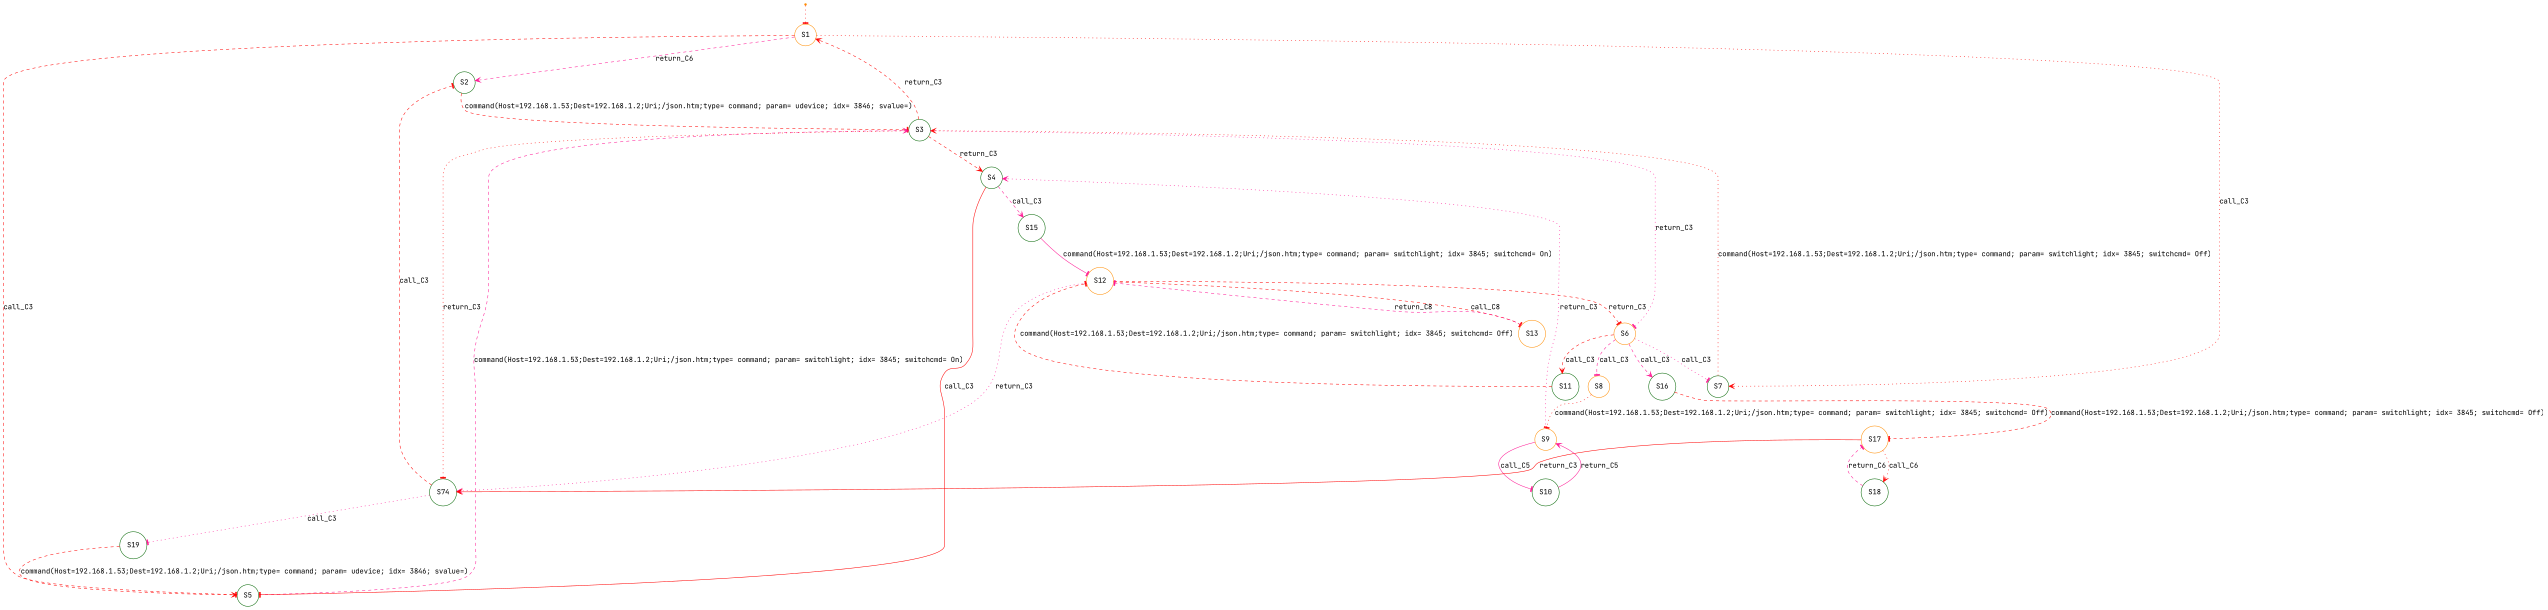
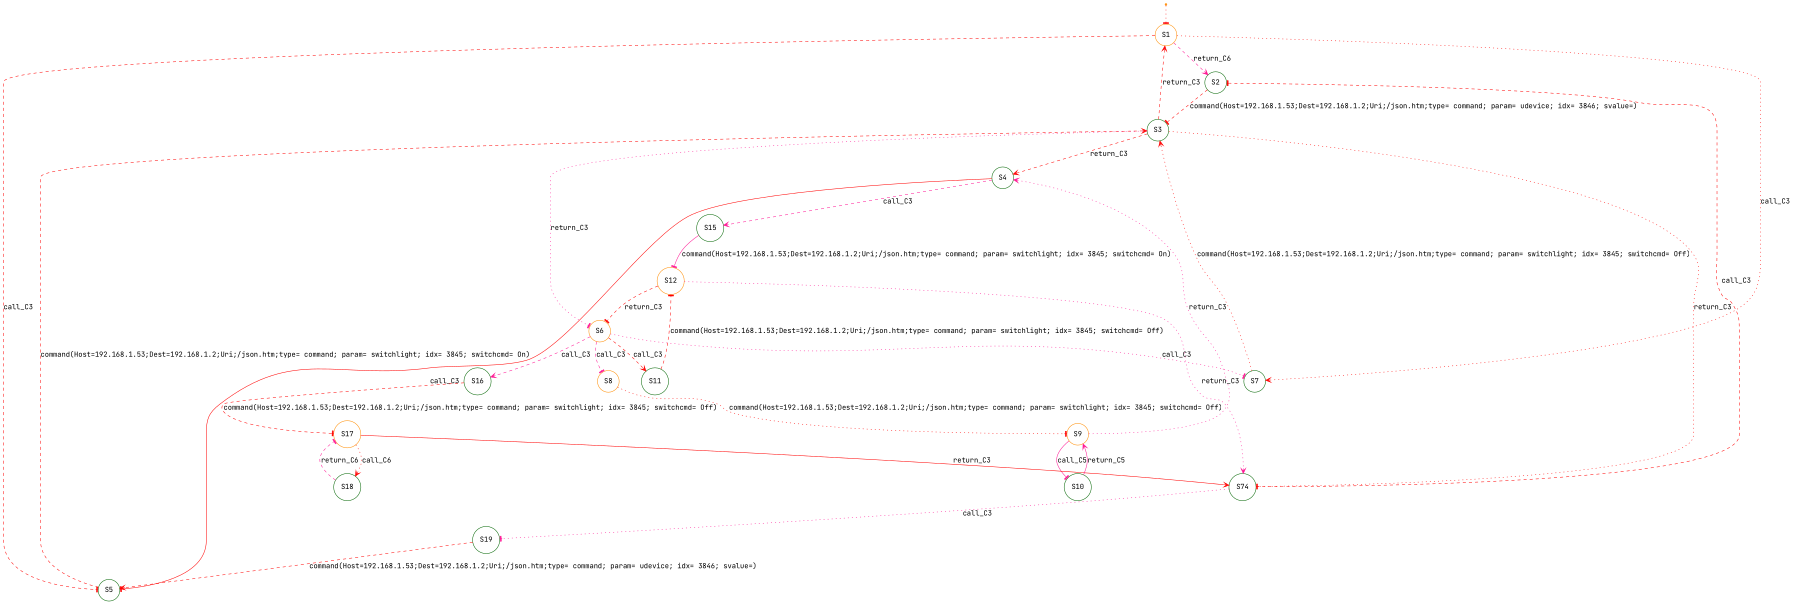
(489, 273) -> (369, 150)
(1532, 334) -> none
